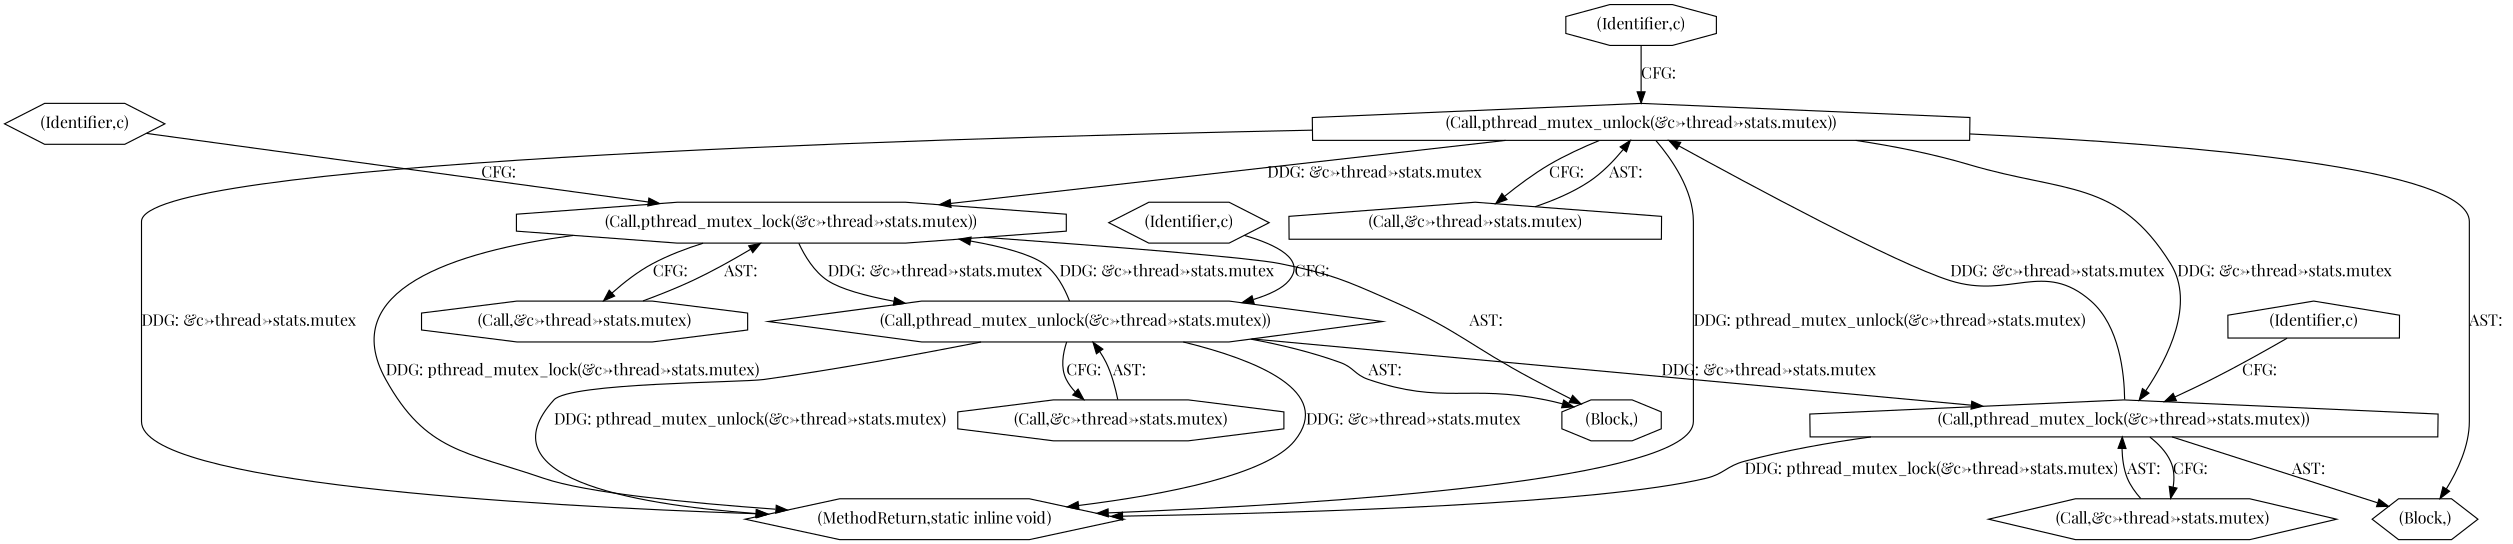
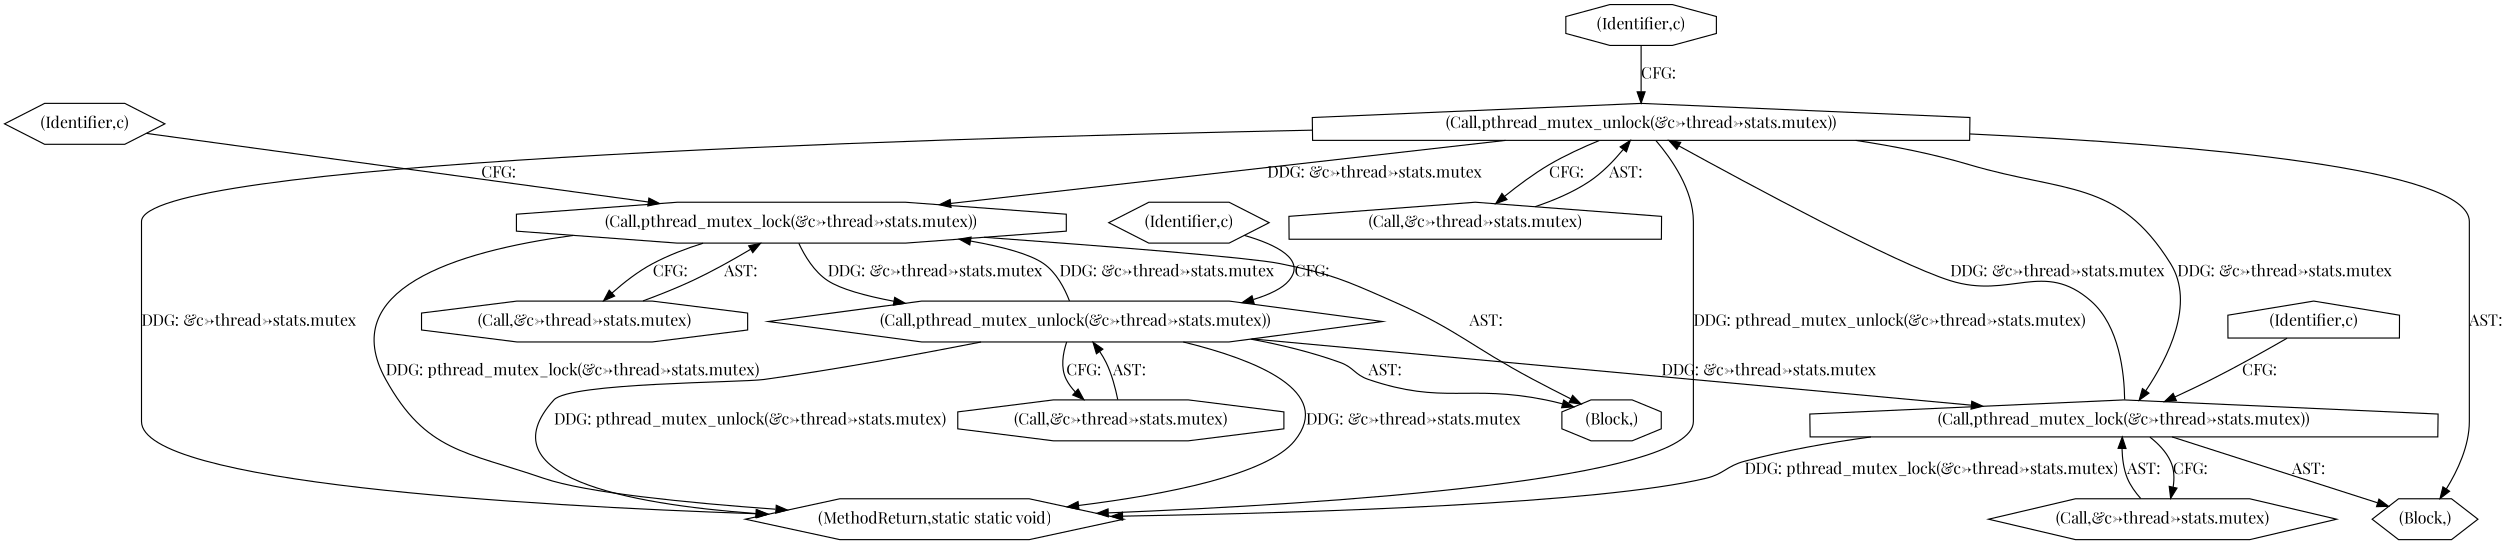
(935, 519) -> (935, 519)
